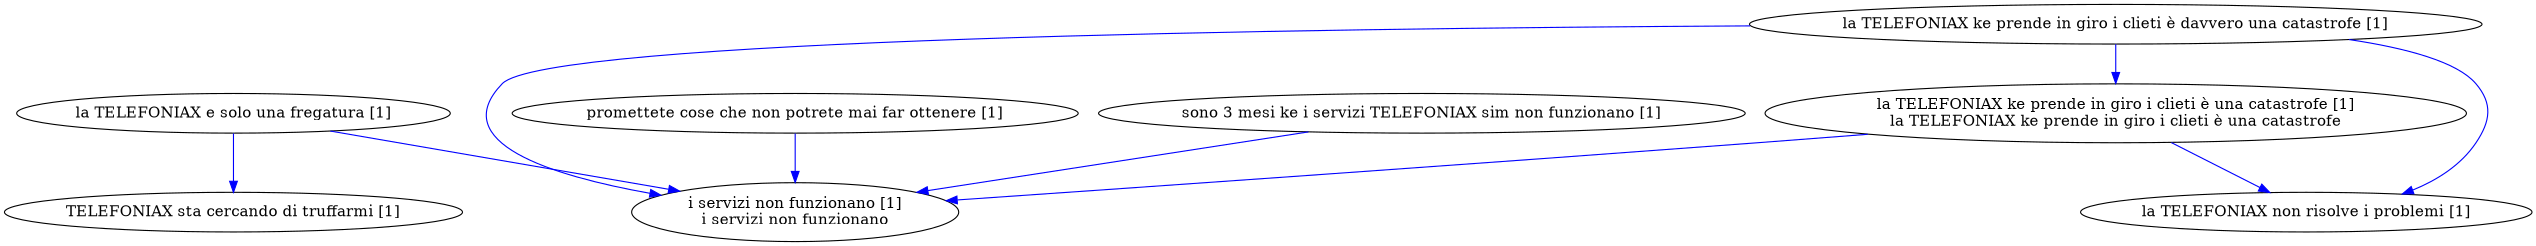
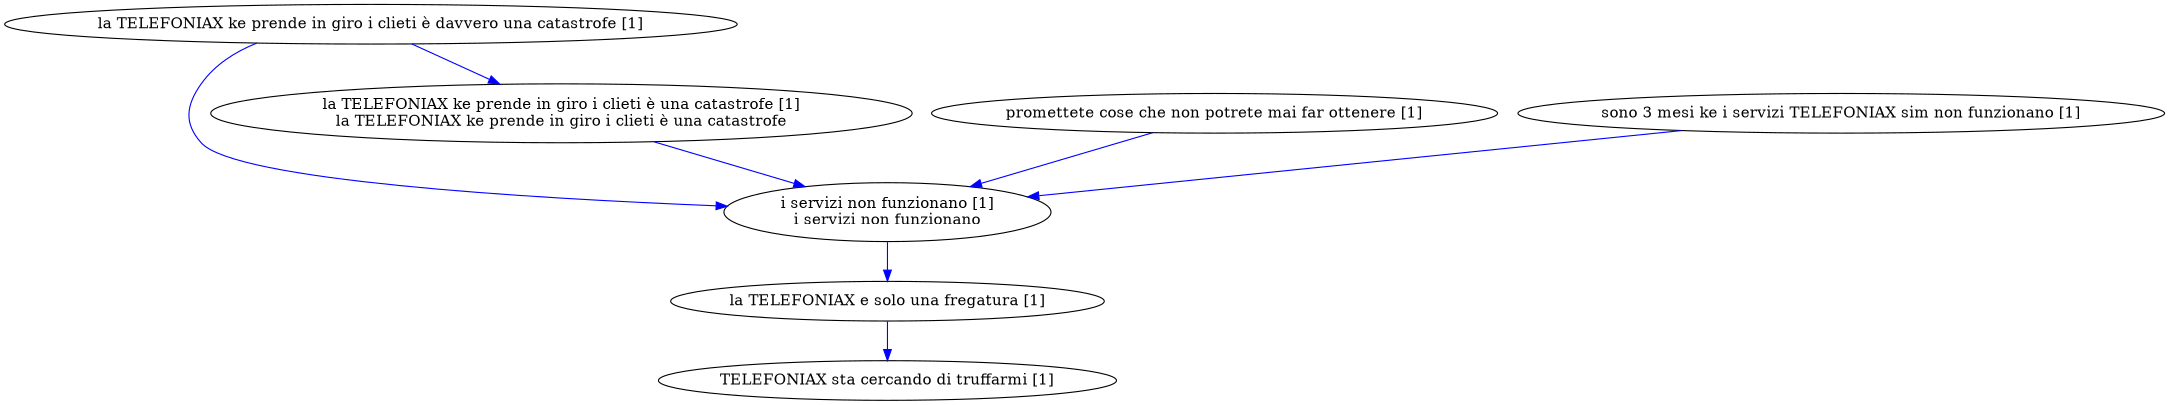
(499, 160) -> (887, 256)
(2306, 212) -> none
